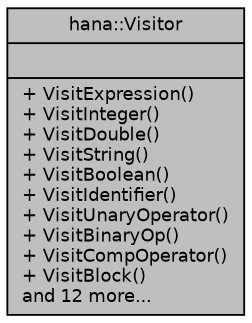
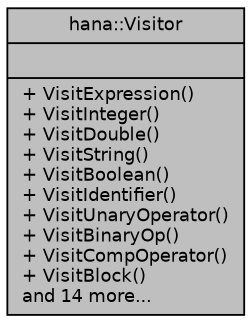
(87, 297) -> (87, 297)
